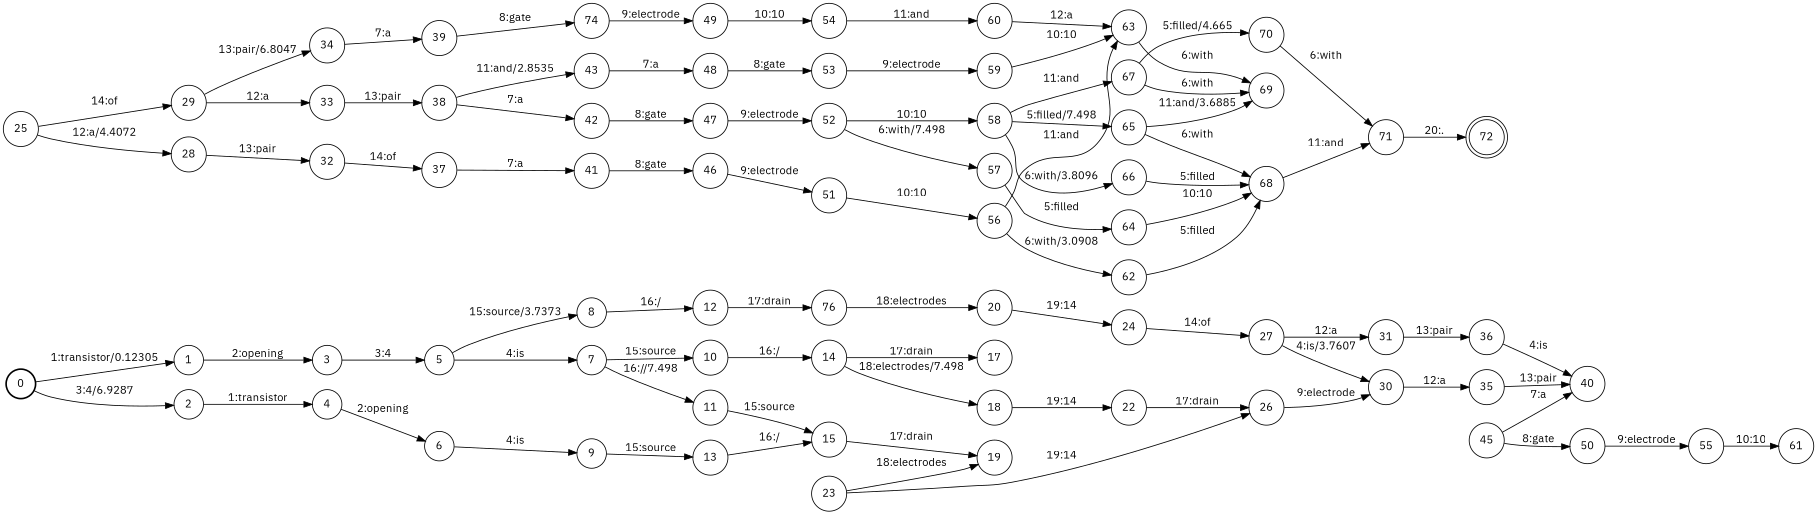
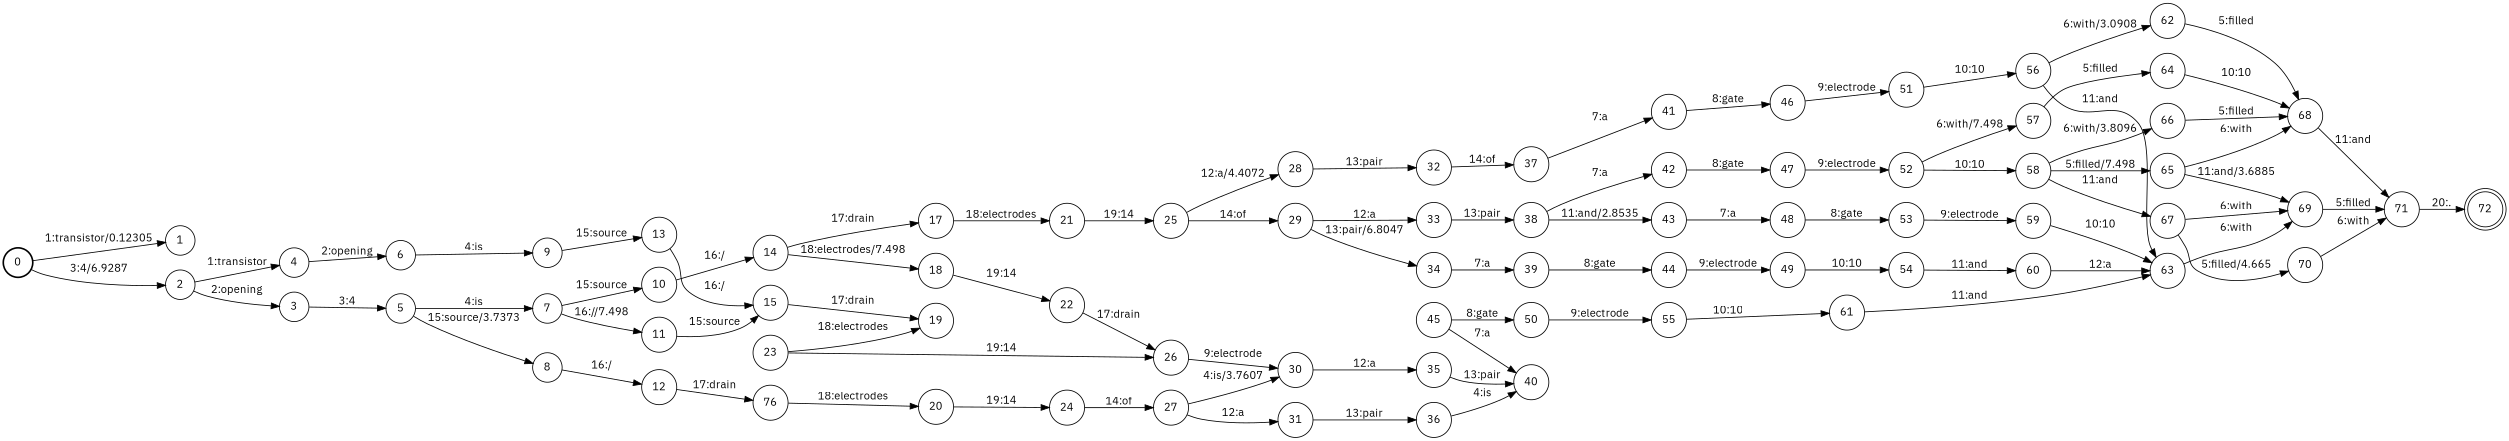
(592, 21) -> (1669, 270)
none -> (2349, 209)
none -> (1067, 221)
none -> (2004, 301)
(254, 360) -> (232, 301)
